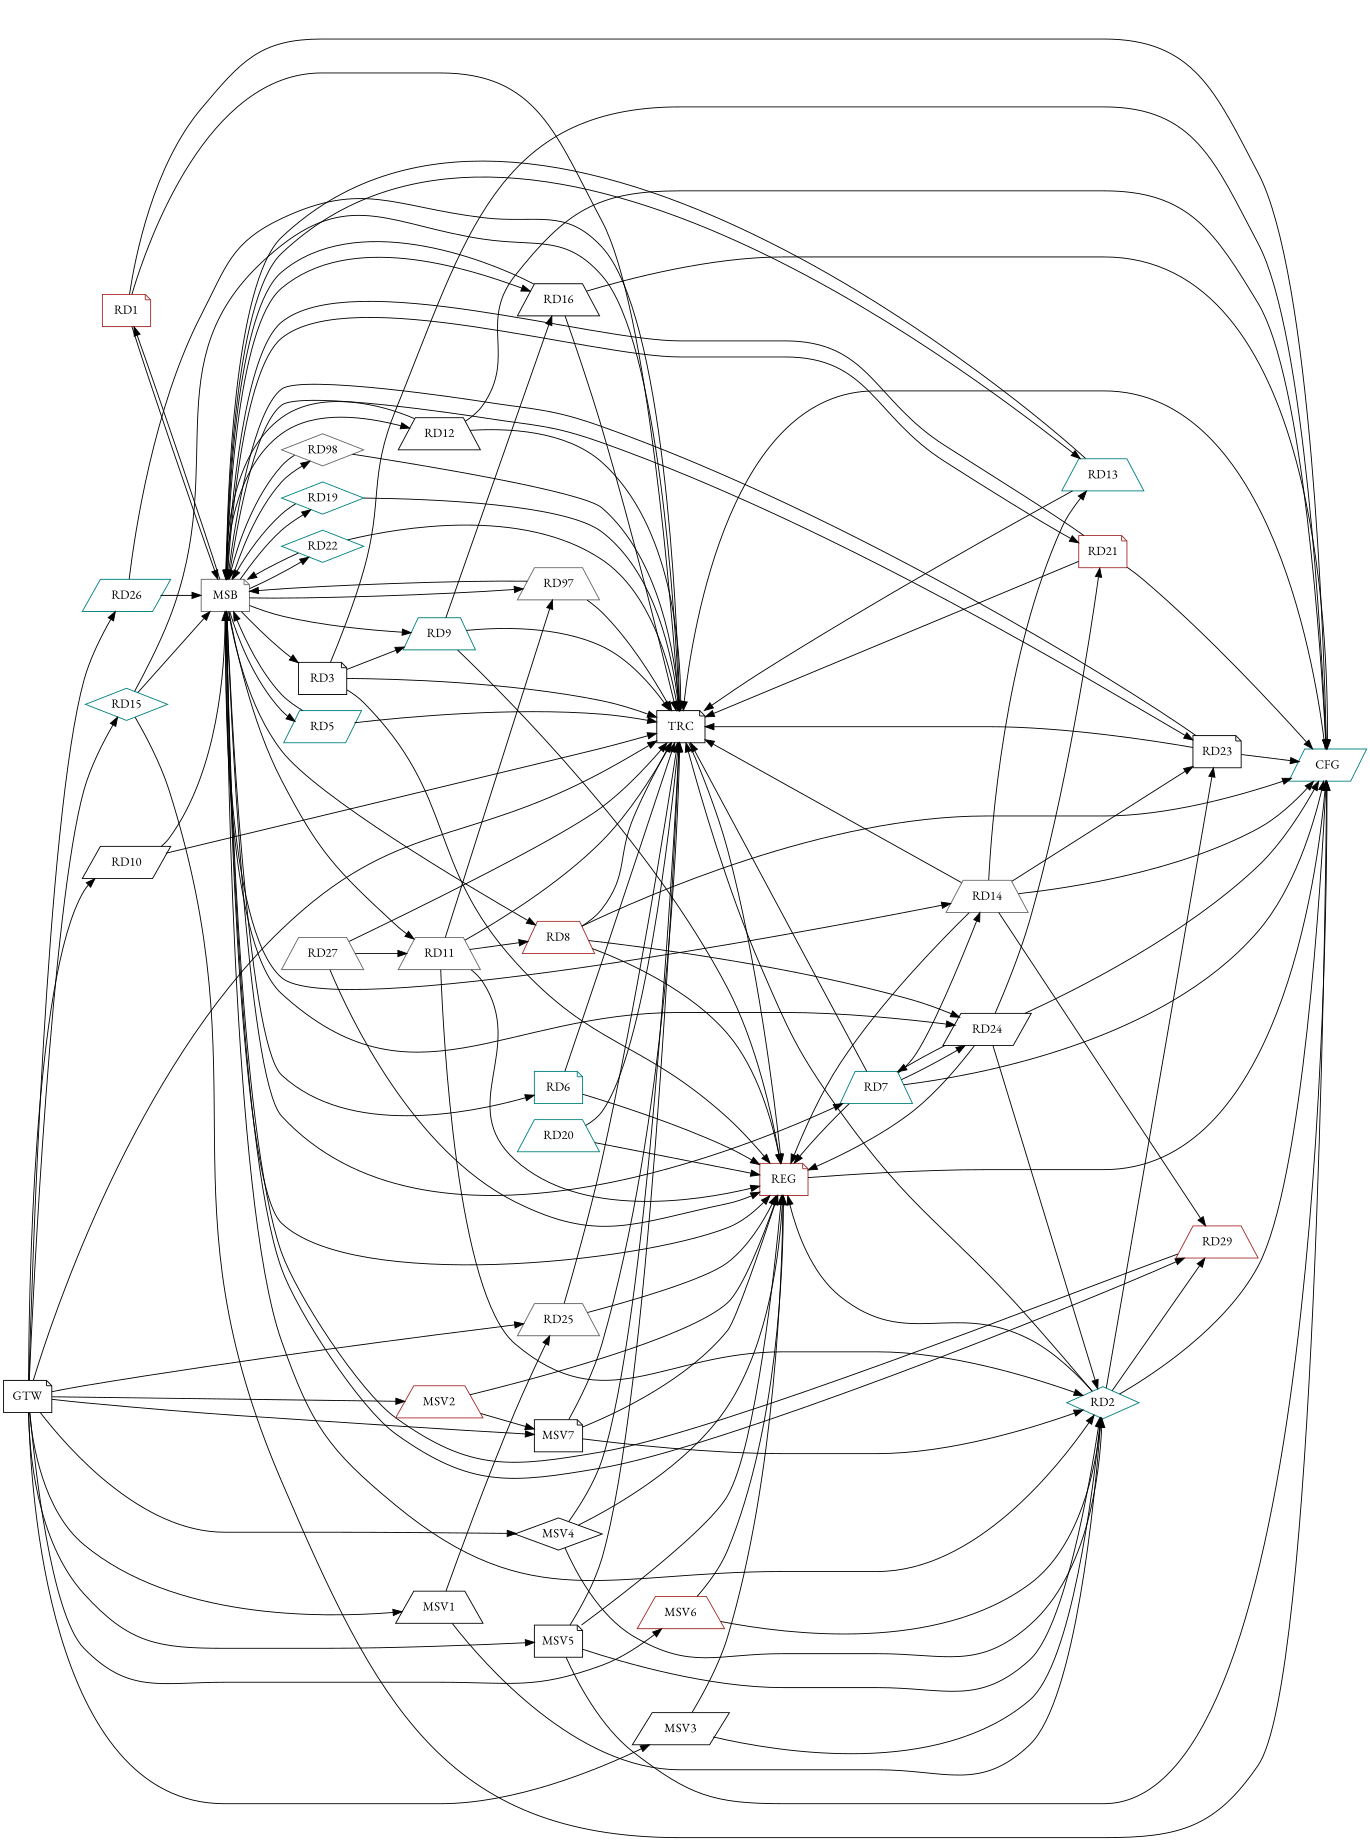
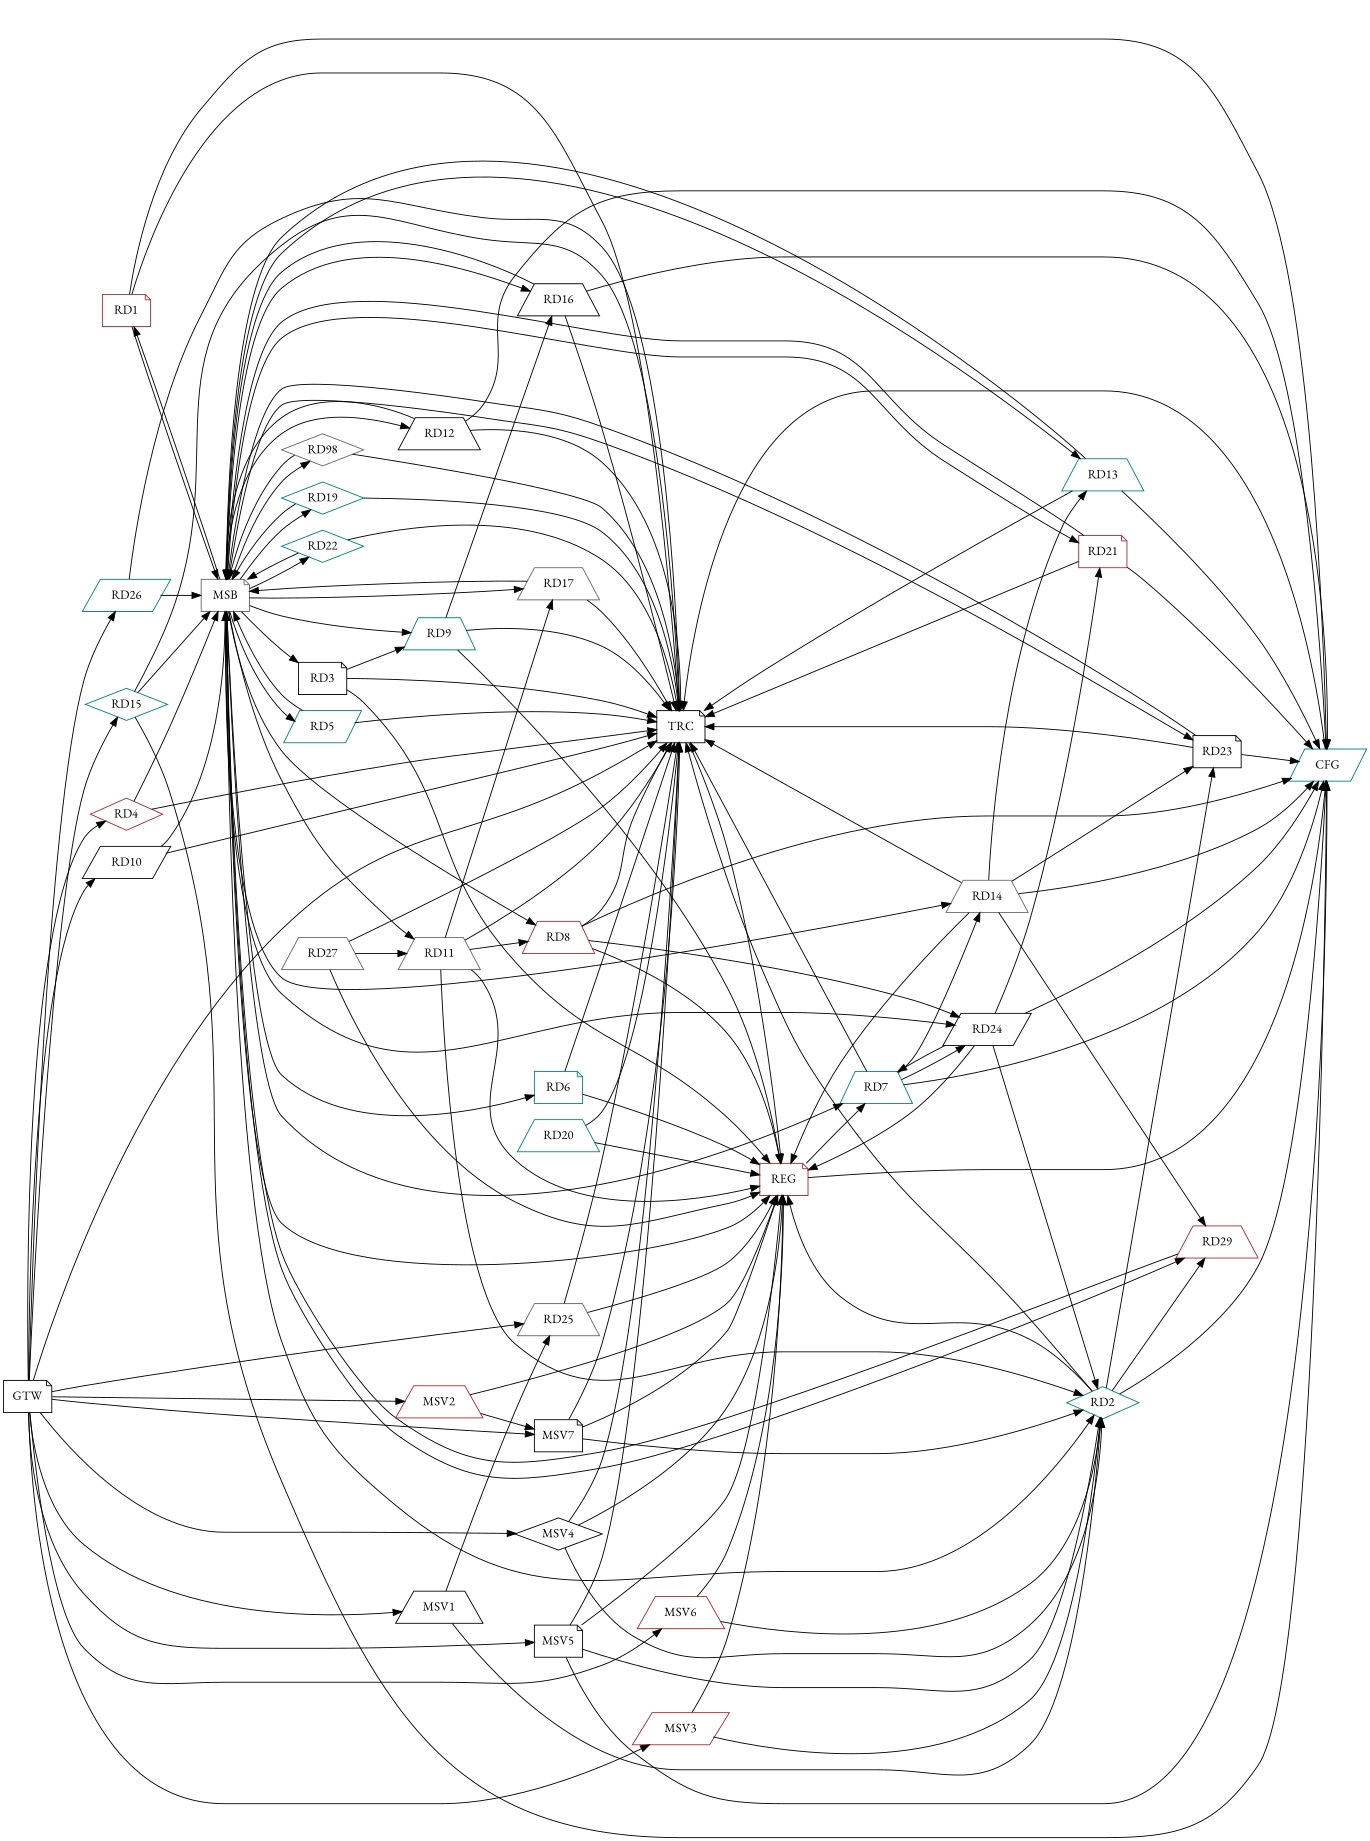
(897, 107) -> (1232, 605)
(558, 584) -> (558, 584)
none -> (127, 814)
(824, 1129) -> (832, 1137)
(681, 1729) -> (681, 1729)
